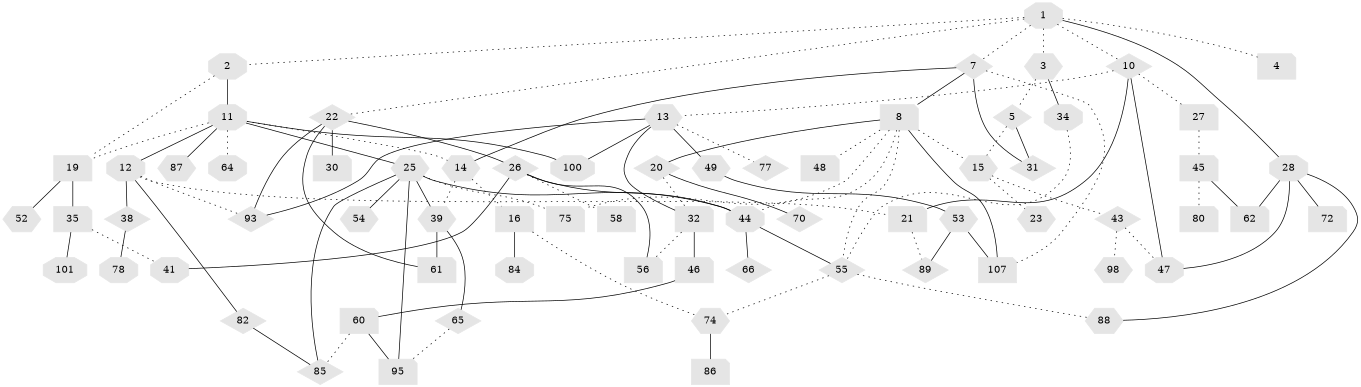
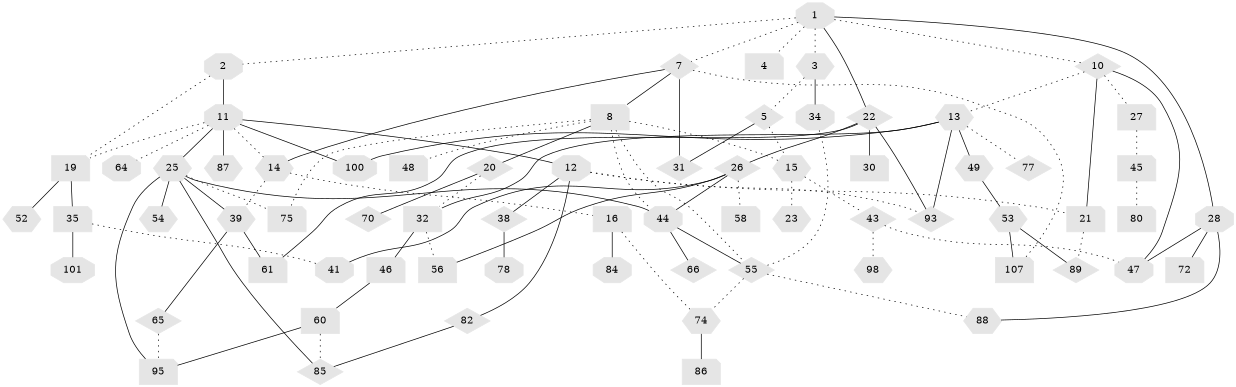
(687, 67) -> (847, 66)
(963, 189) -> none
(1250, 219) -> none
